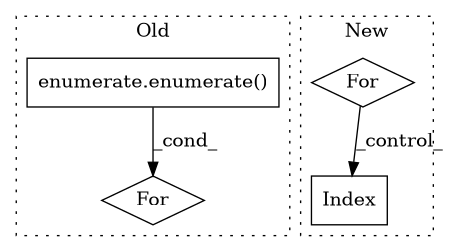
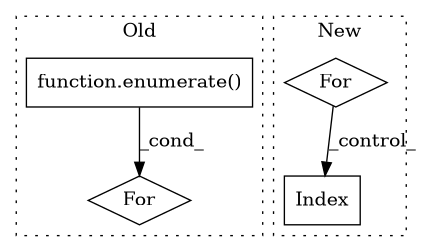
(153, 83) -> (139, 83)
